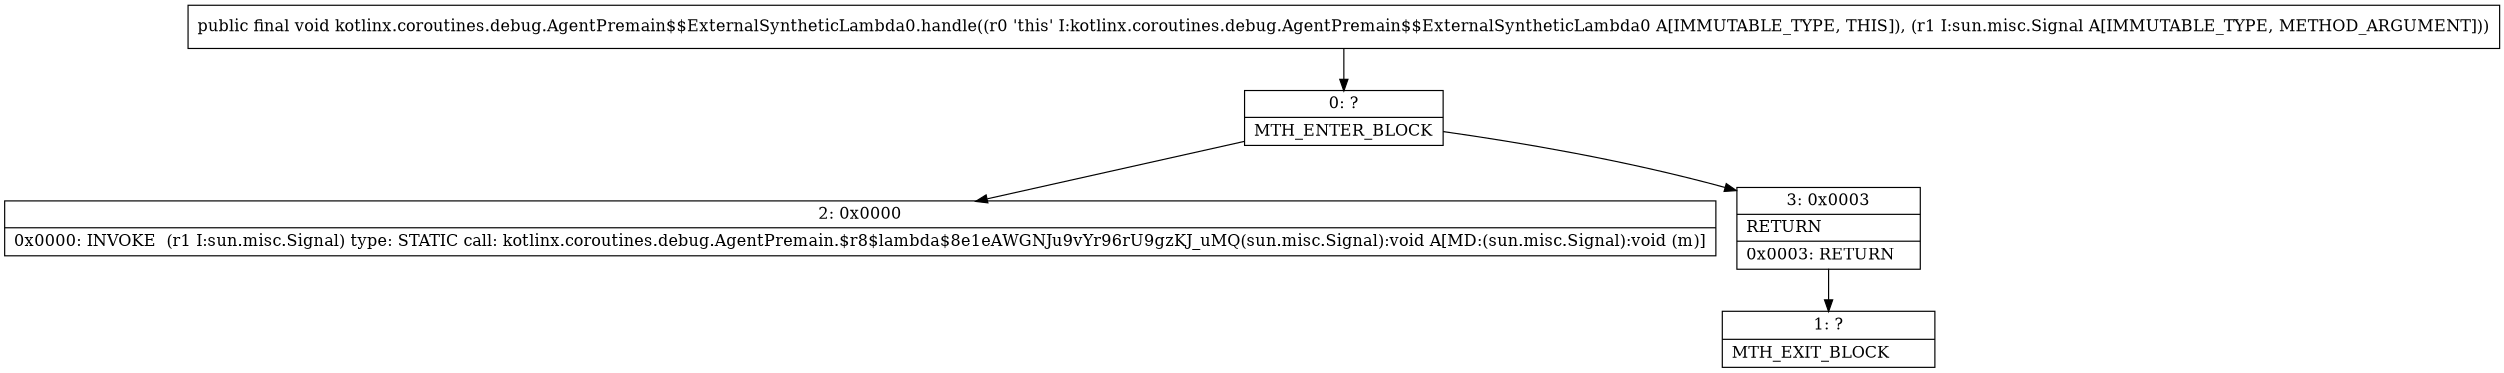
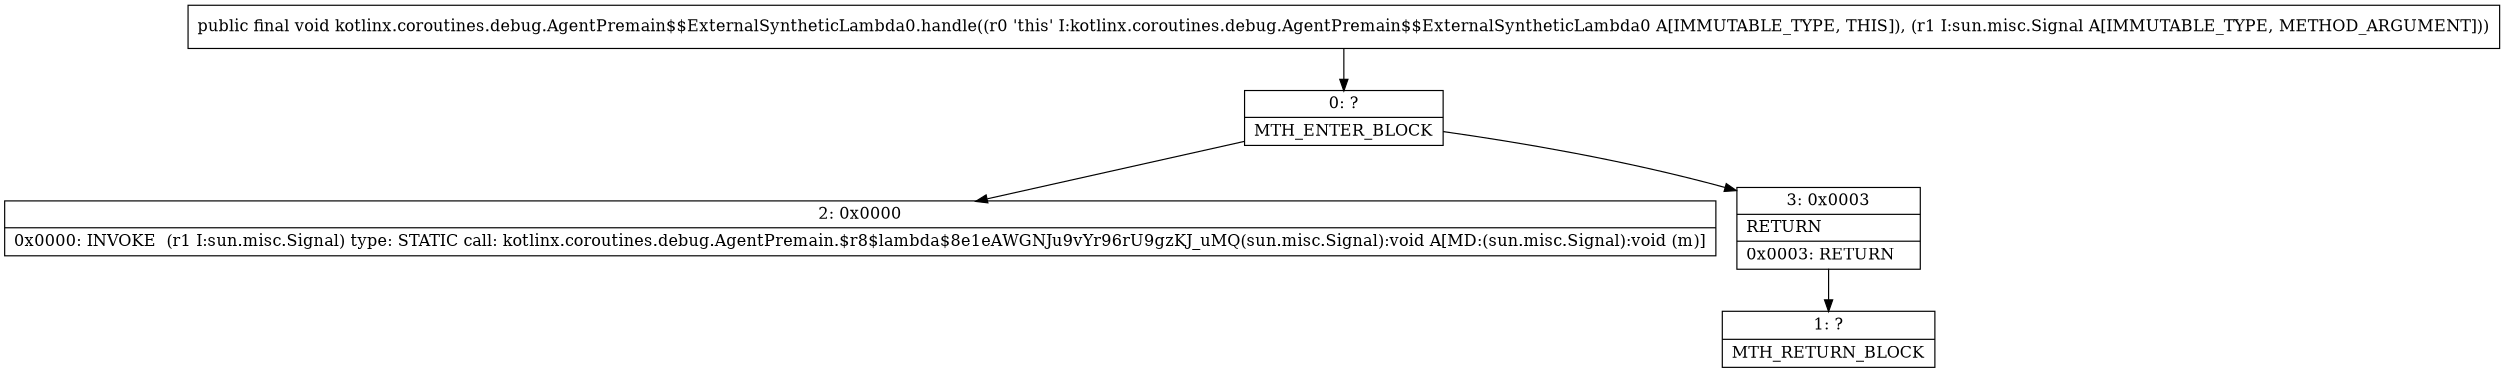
(1811, 353) -> (1829, 353)
